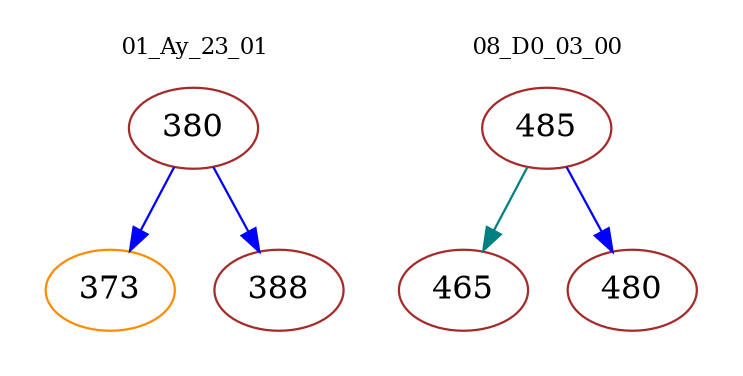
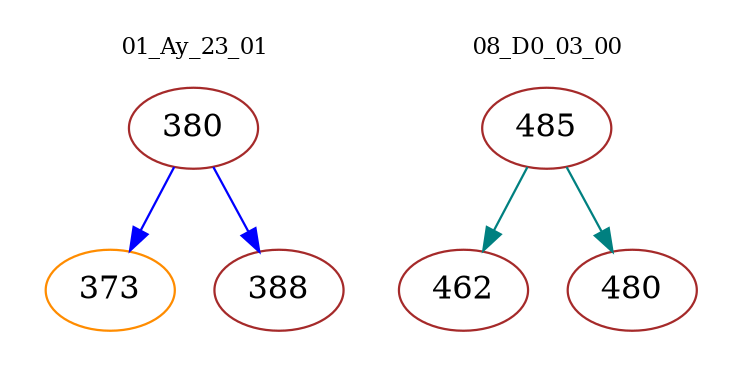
(584, 199) -> (584, 199)
(464, 290) -> (464, 290)
